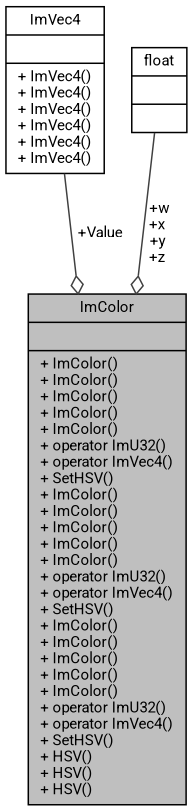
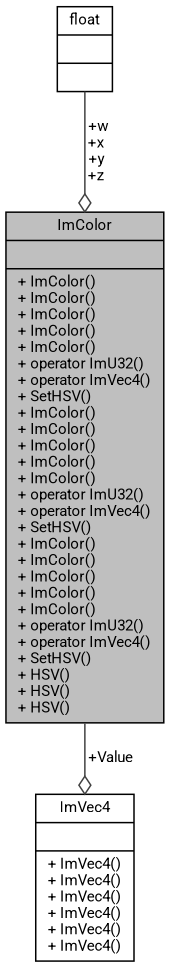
(70, 225) -> (85, 750)
